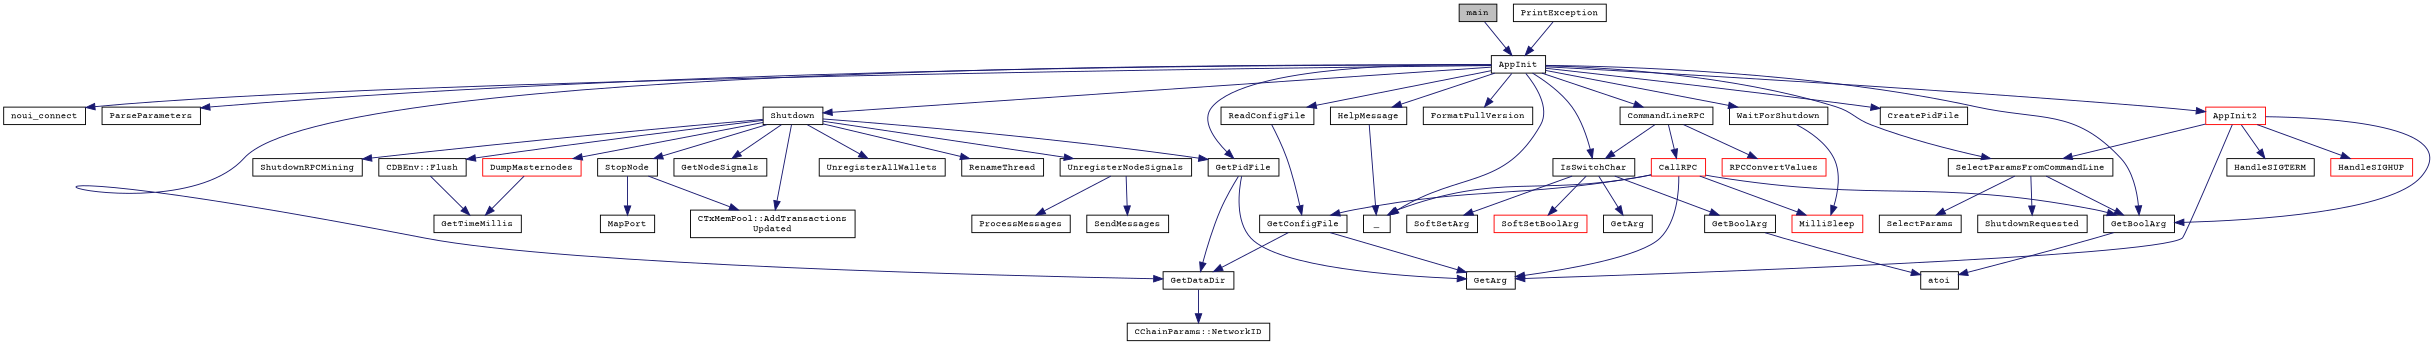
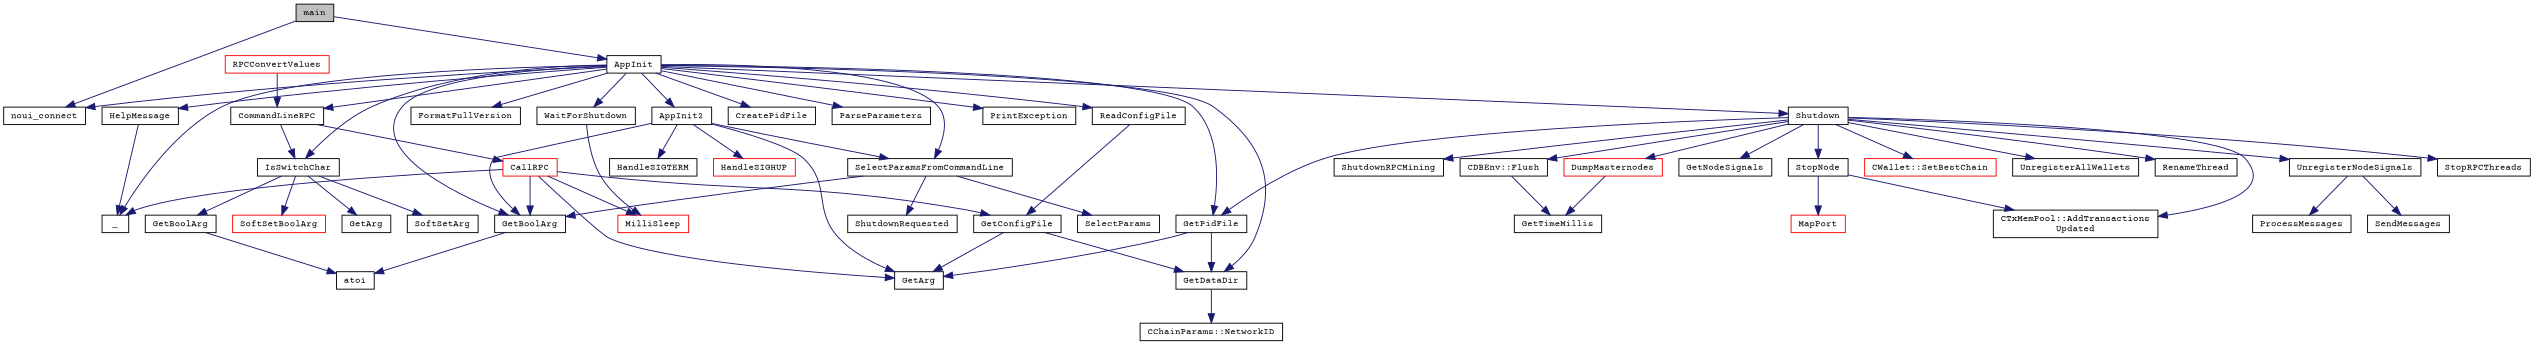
(1542, 35) -> (817, 87)
none -> (185, 62)
(2236, 116) -> (682, 116)
(1716, 140) -> (277, 82)
none -> (1930, 167)
none -> (2484, 167)
(628, 224) -> (1818, 224)
